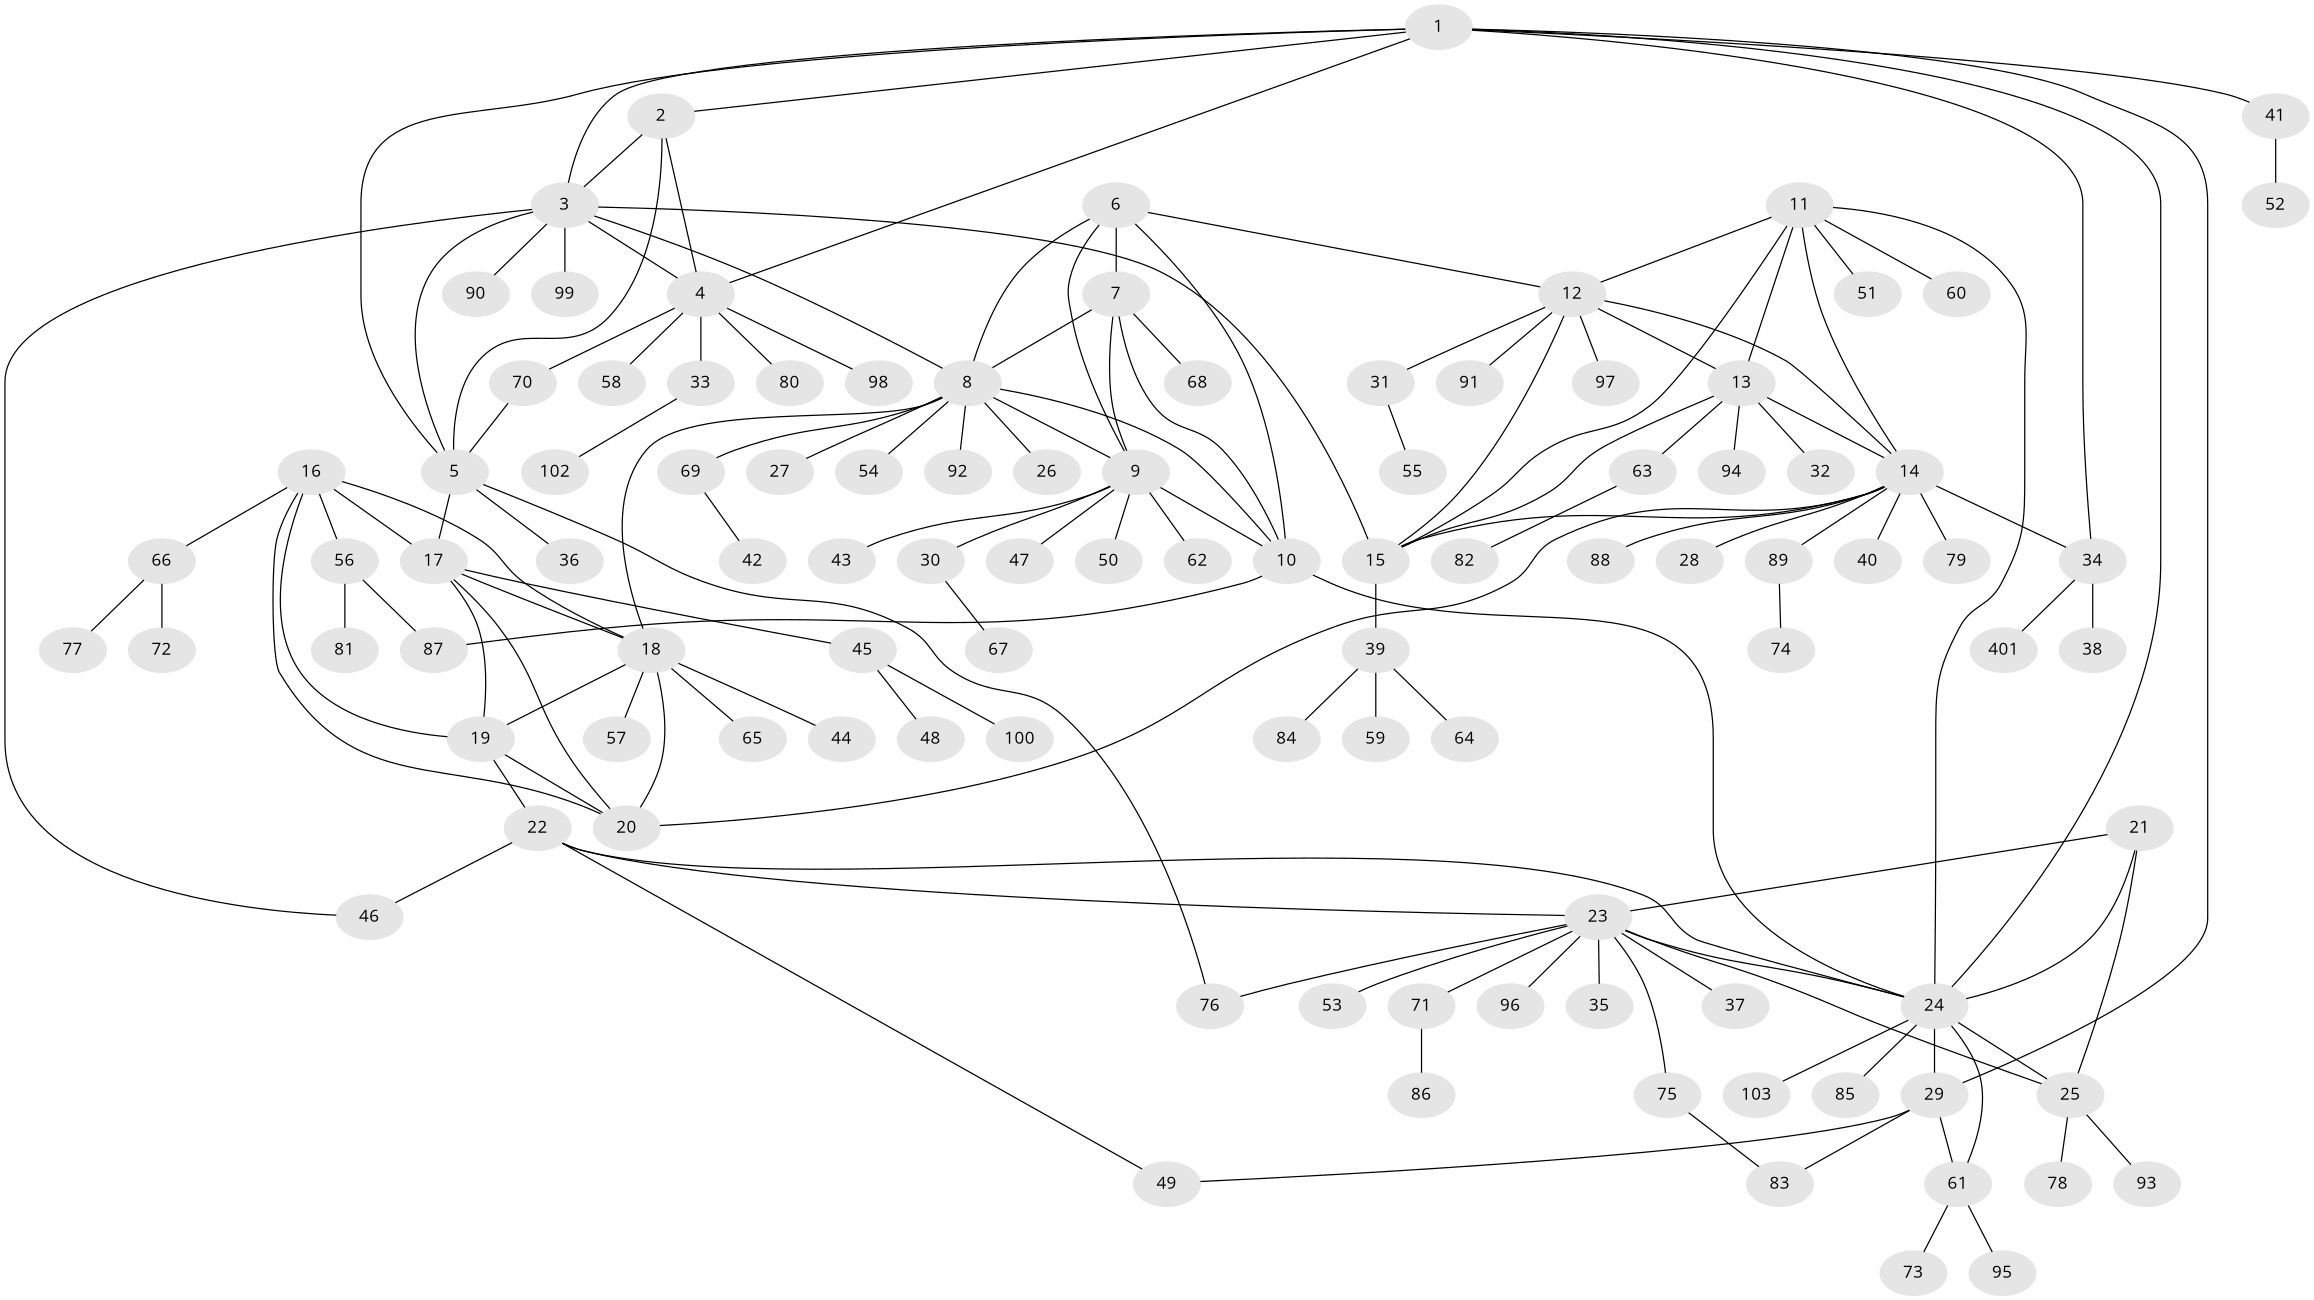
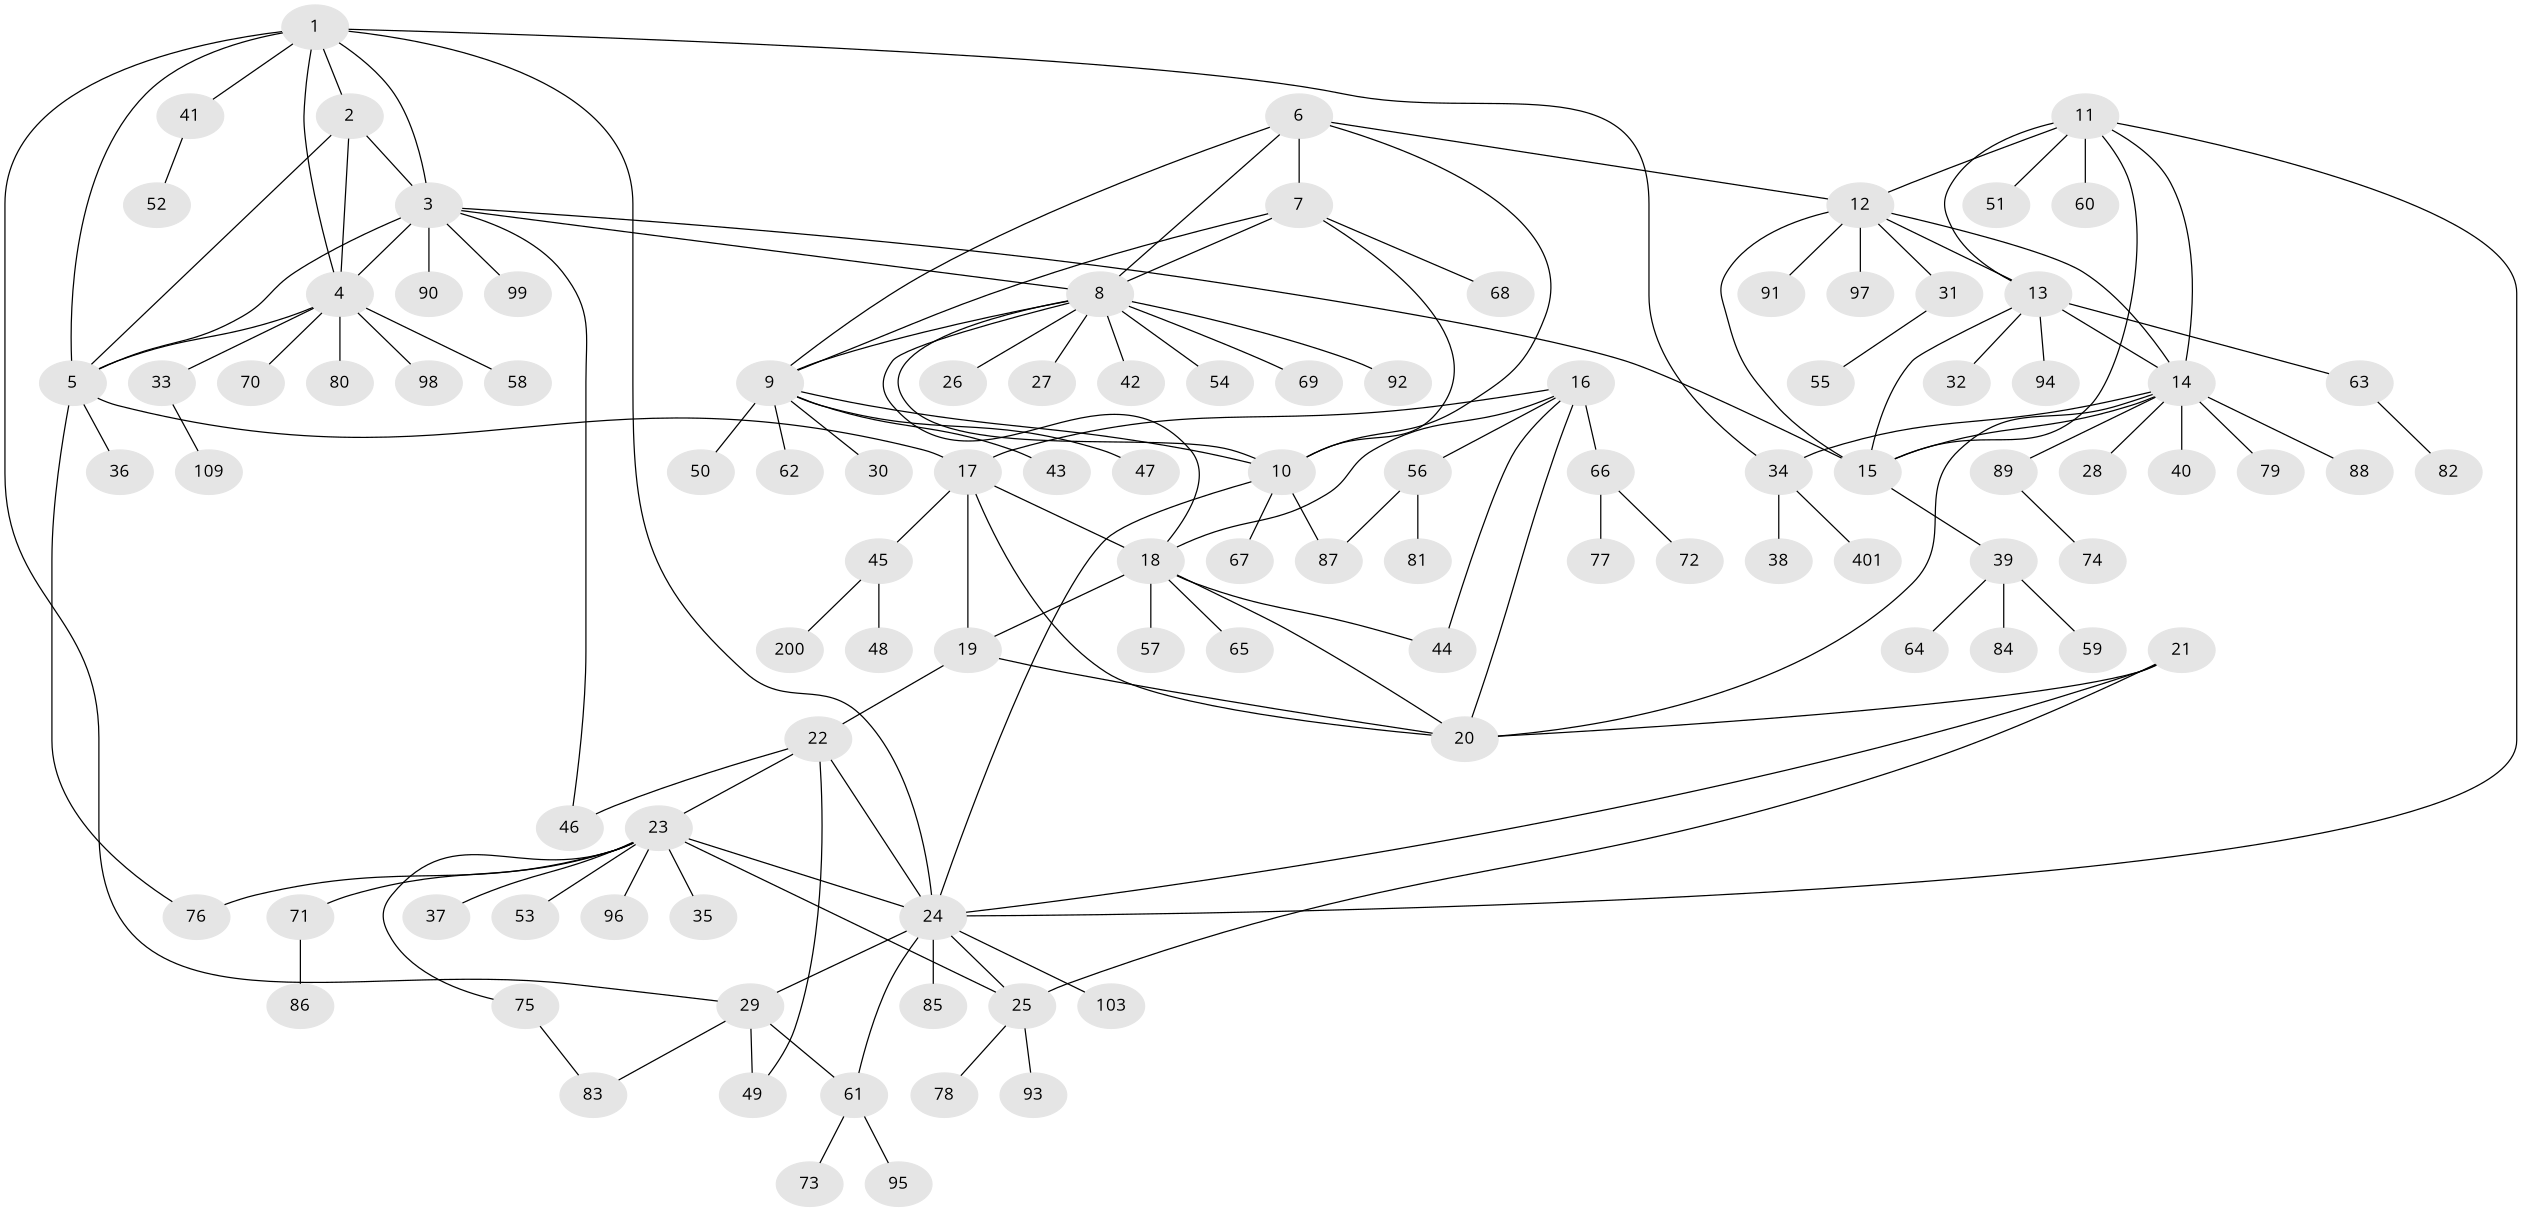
(489, 428) -> (228, 333)
(555, 472) -> (209, 472)
(722, 517) -> (1116, 338)
(965, 606) -> (1263, 512)
(296, 664) -> (1490, 506)
(1020, 739) -> (790, 650)
(1869, 873) -> (1829, 713)
